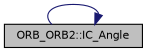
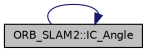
(73, 36) -> (73, 36)
